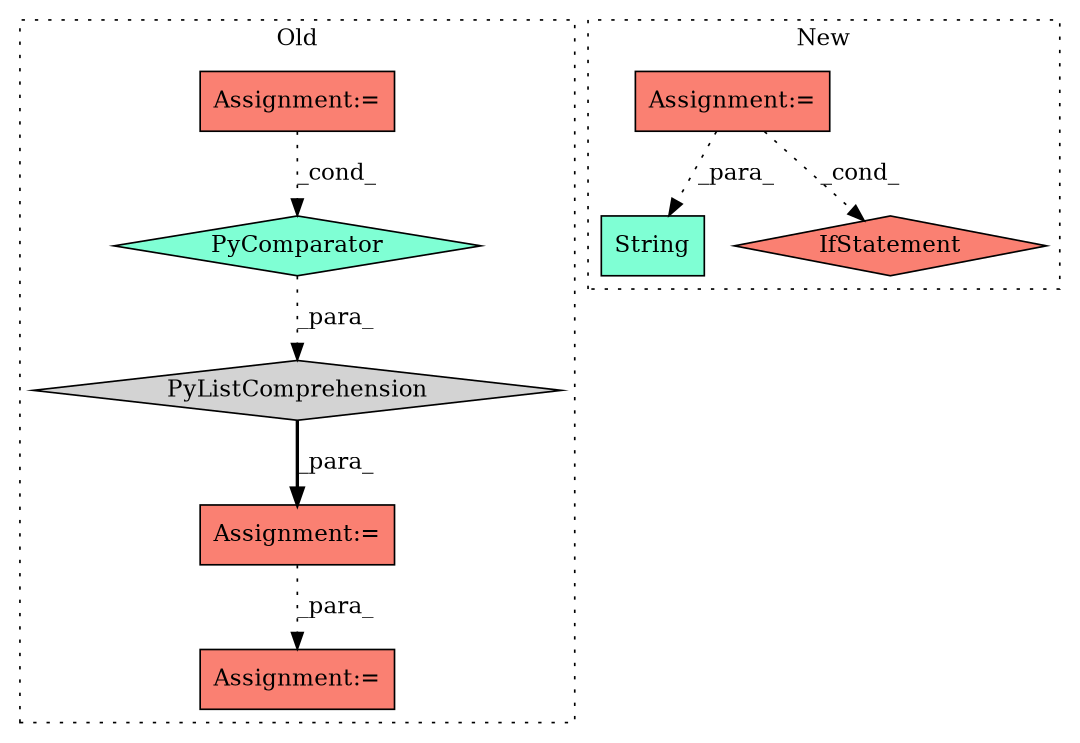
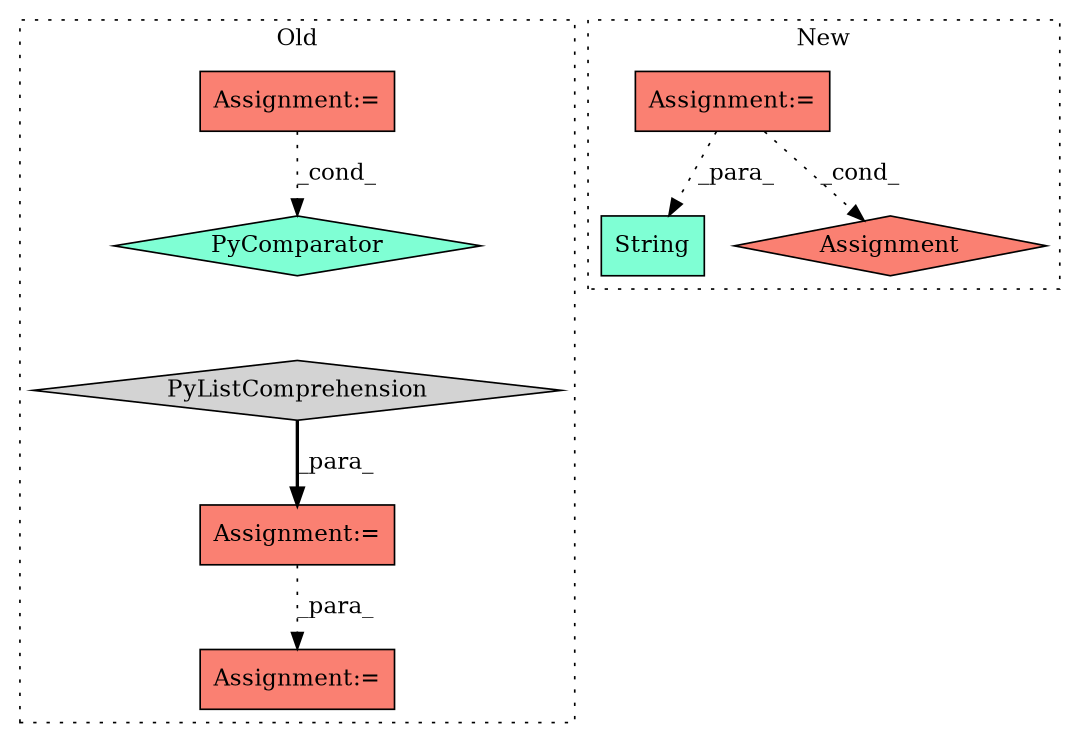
(890, 246) -> (890, 246)
(297, 310) -> none
